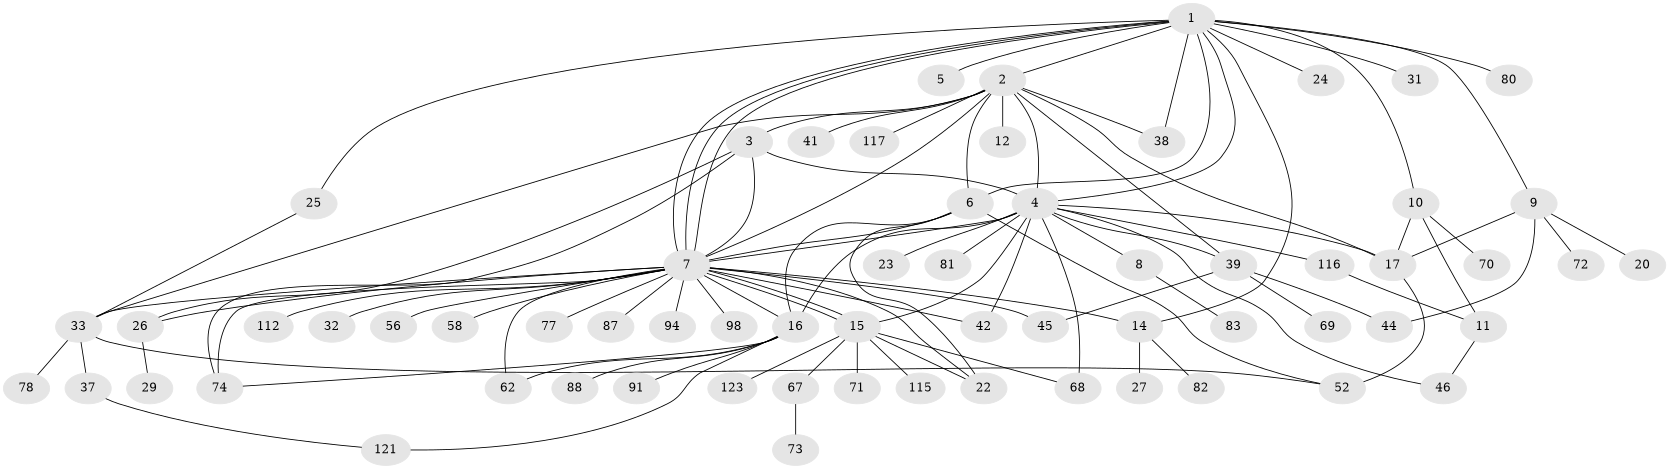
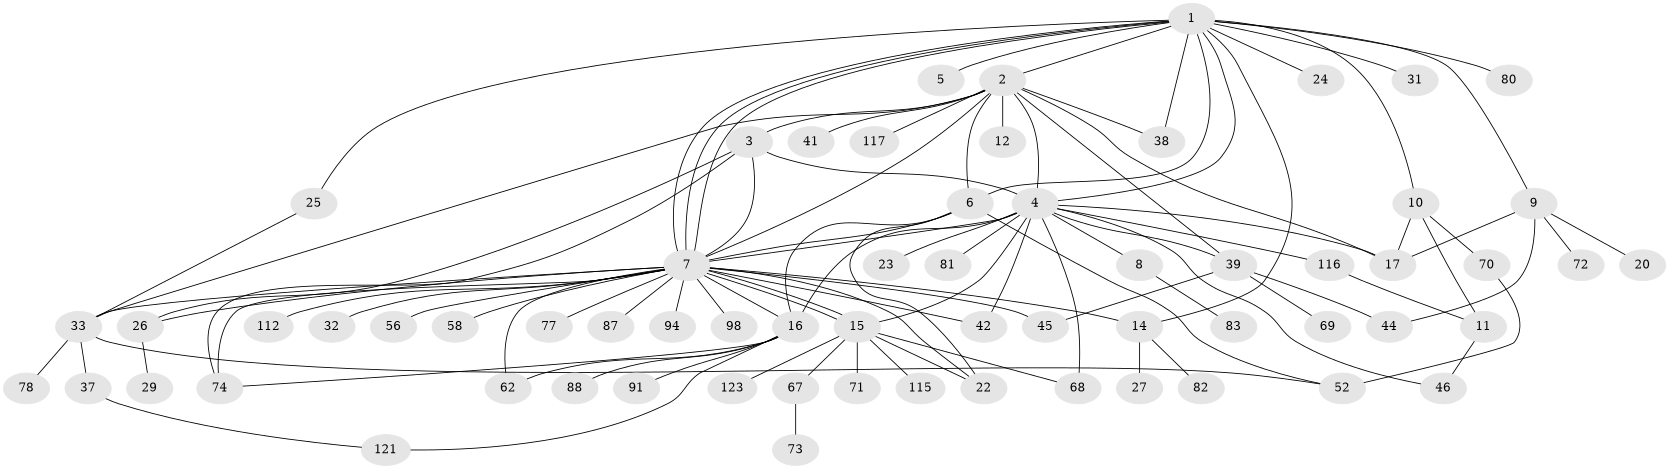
(1420, 343) -> (1474, 356)
